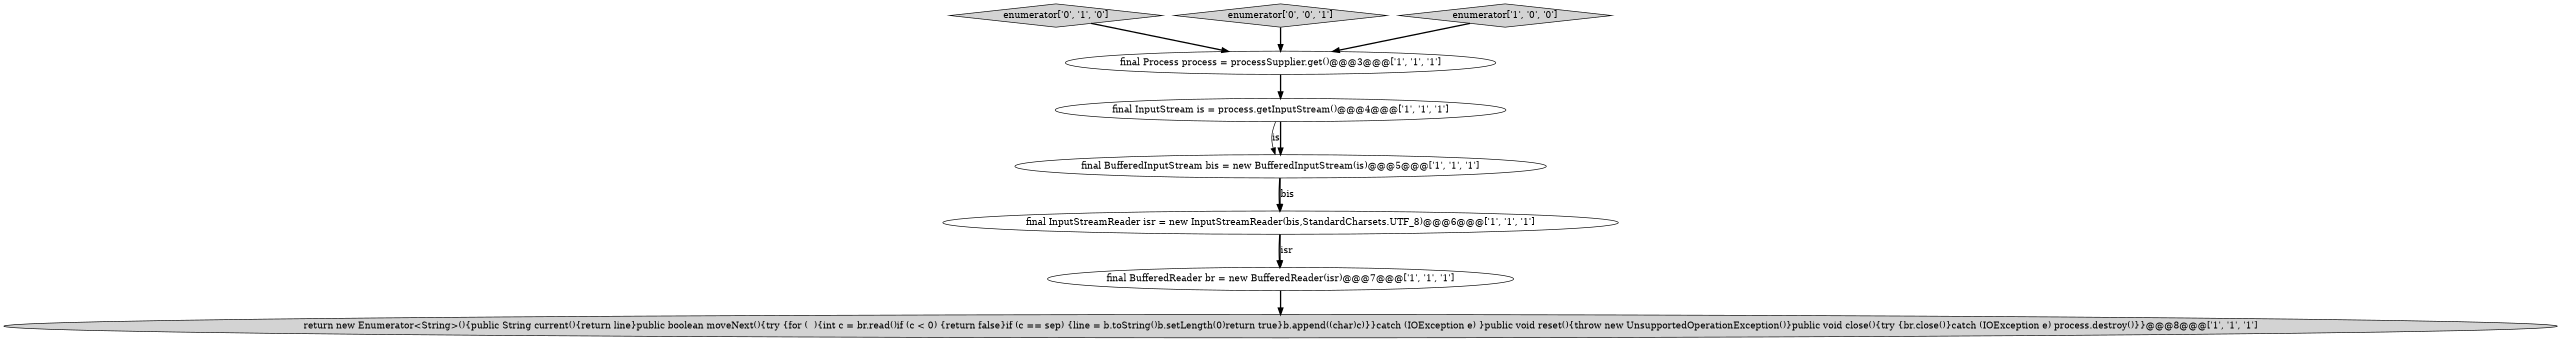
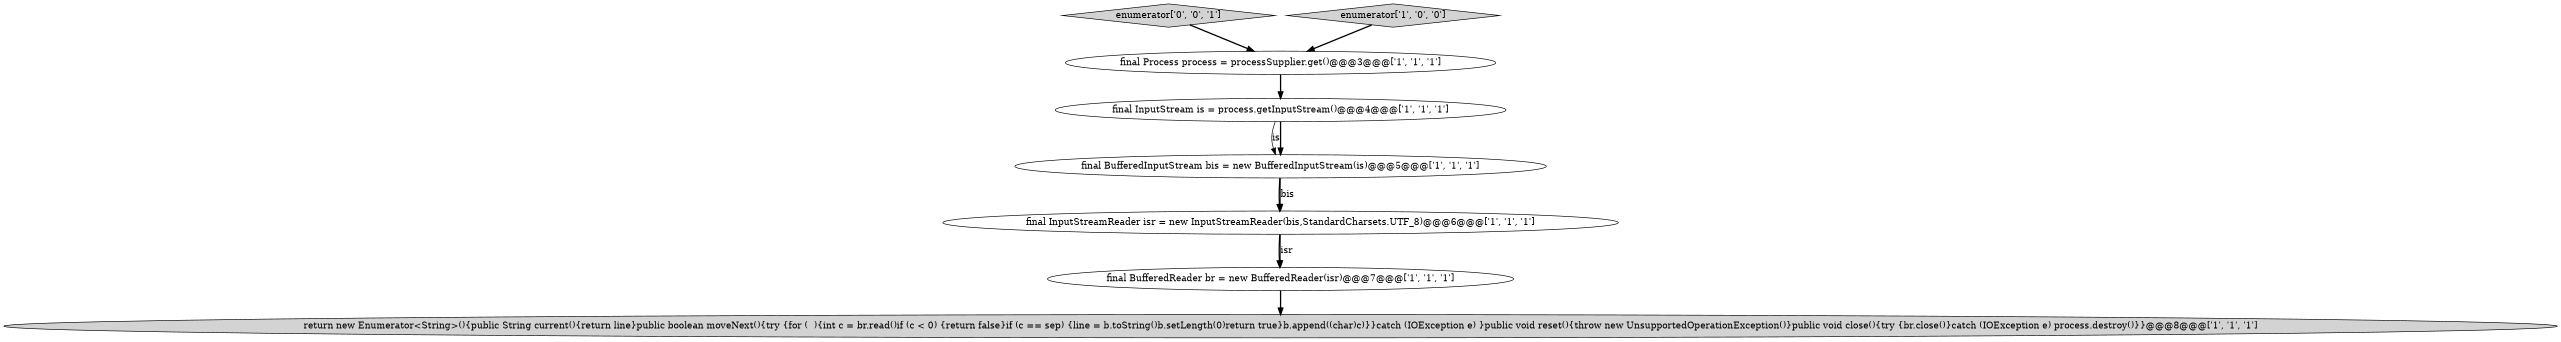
(1056, 16) -> none
